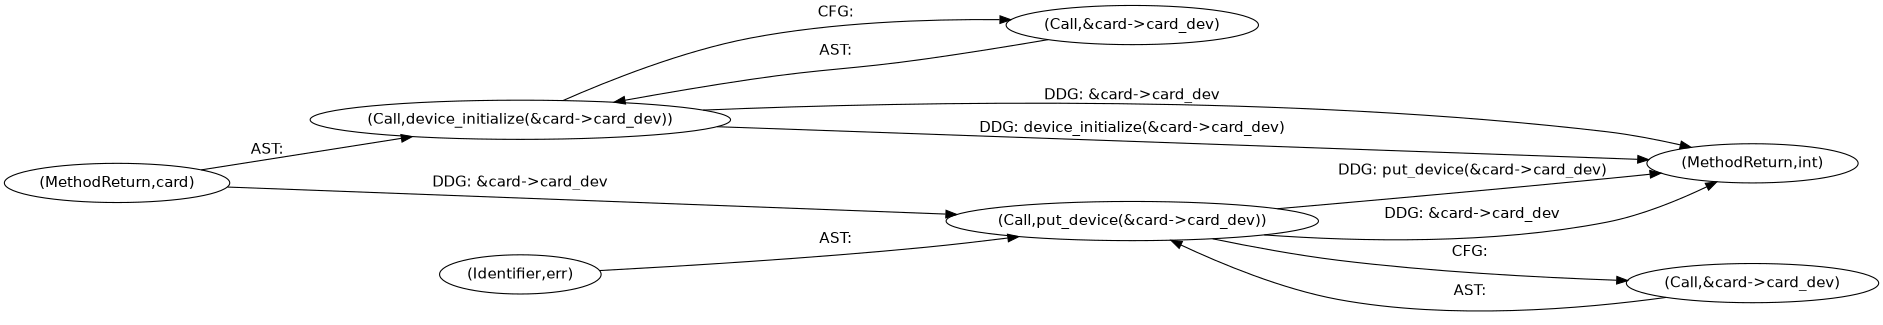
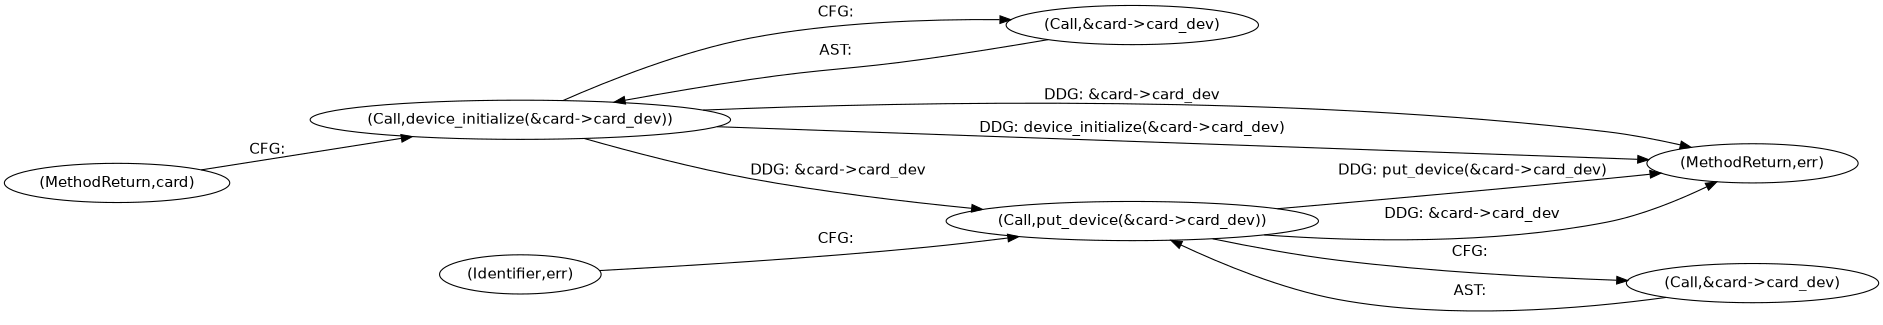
(270, 150) -> (270, 150)
(1753, 163) -> (1753, 163)
(587, 201) -> (776, 183)
(838, 239) -> (838, 239)
